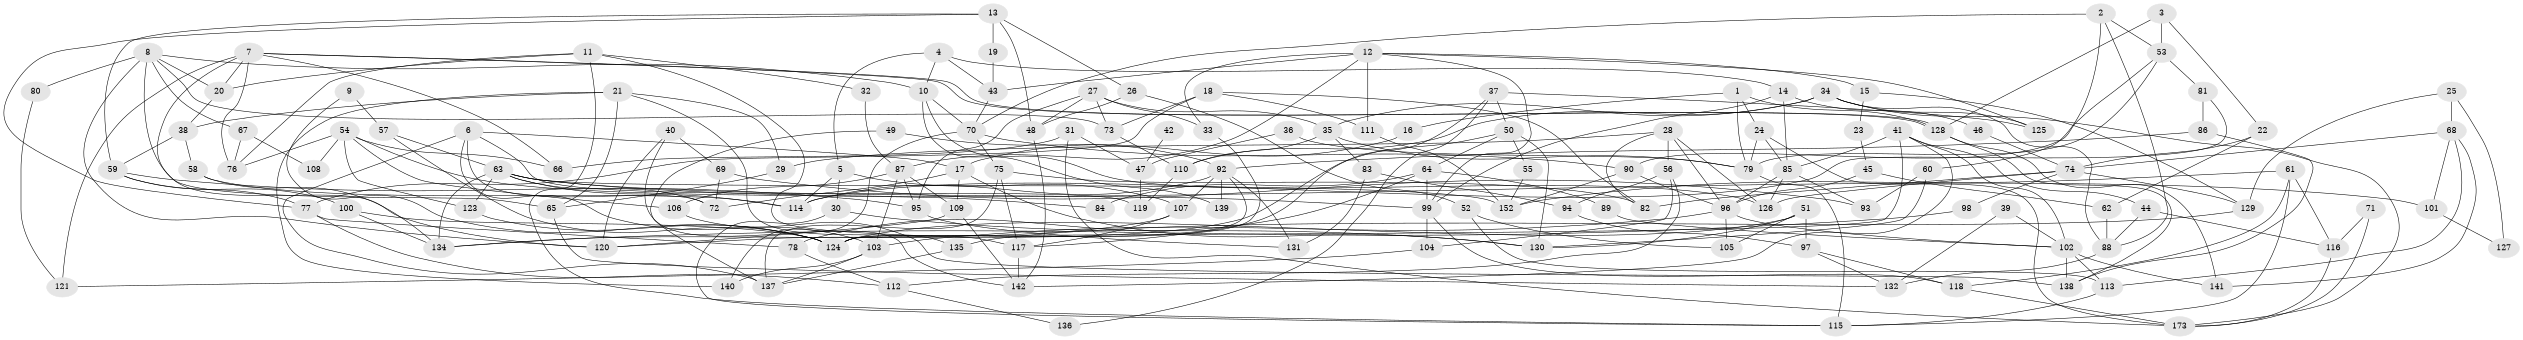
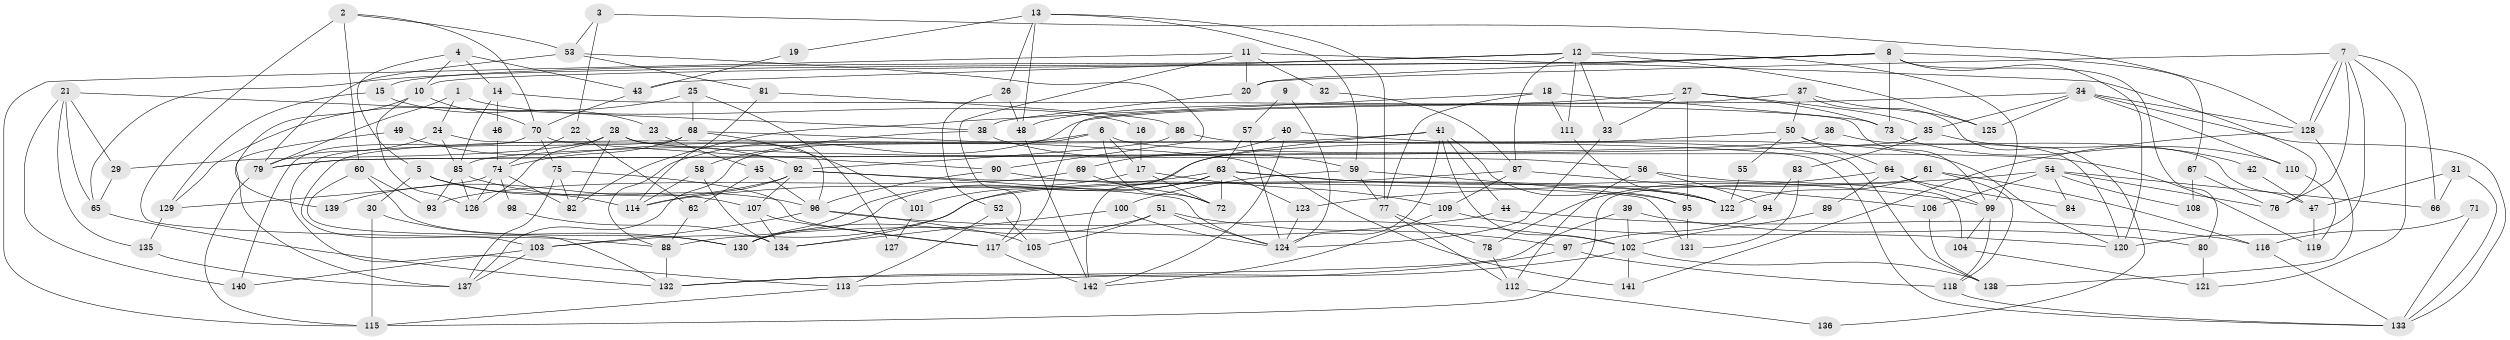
(1838, 110) -> (2179, 109)
(1255, 151) -> (2084, 147)
(908, 190) -> (1554, 195)
(1506, 209) -> (1727, 209)
none -> (381, 231)
none -> (1915, 231)
(2180, 326) -> (2399, 326)
